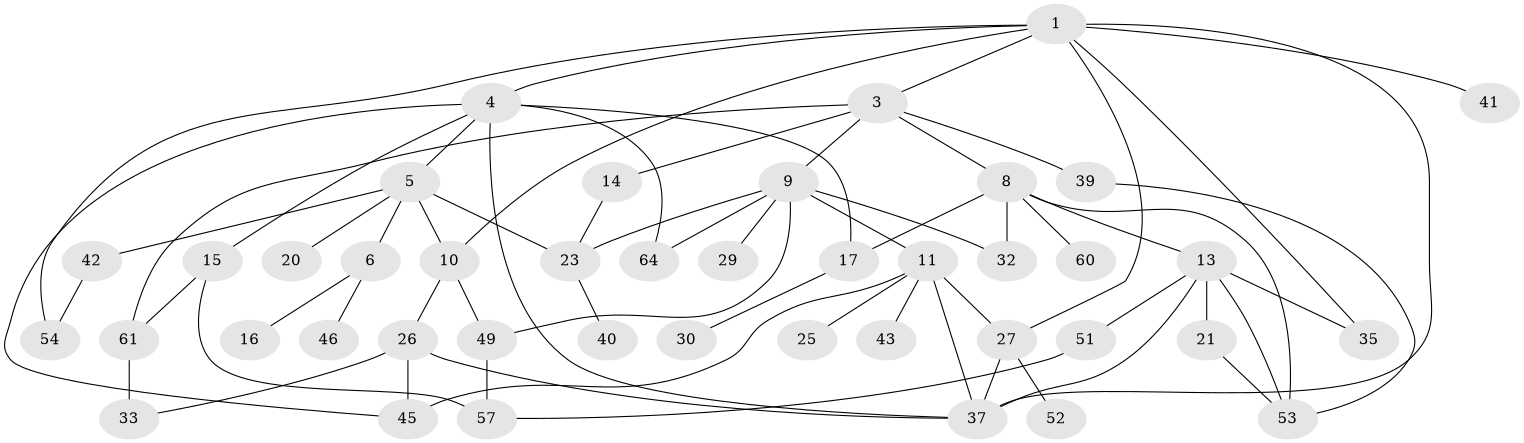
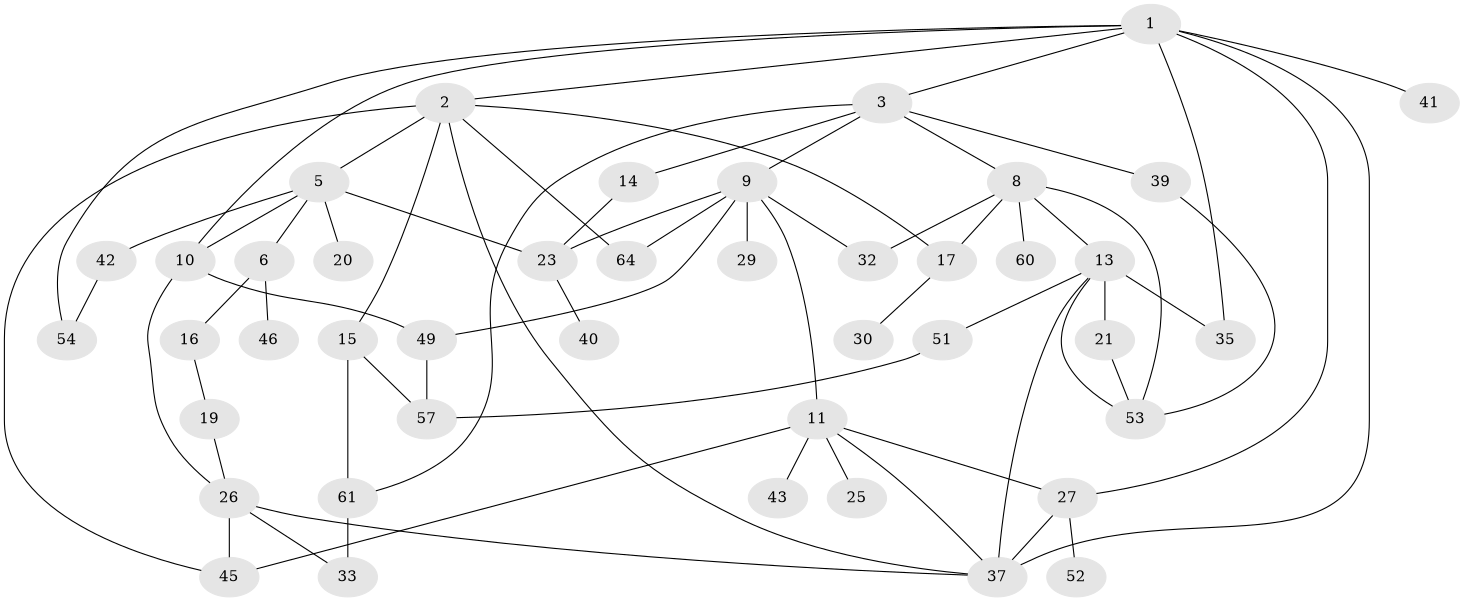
(491, 103) -> (445, 103)
none -> (210, 419)
